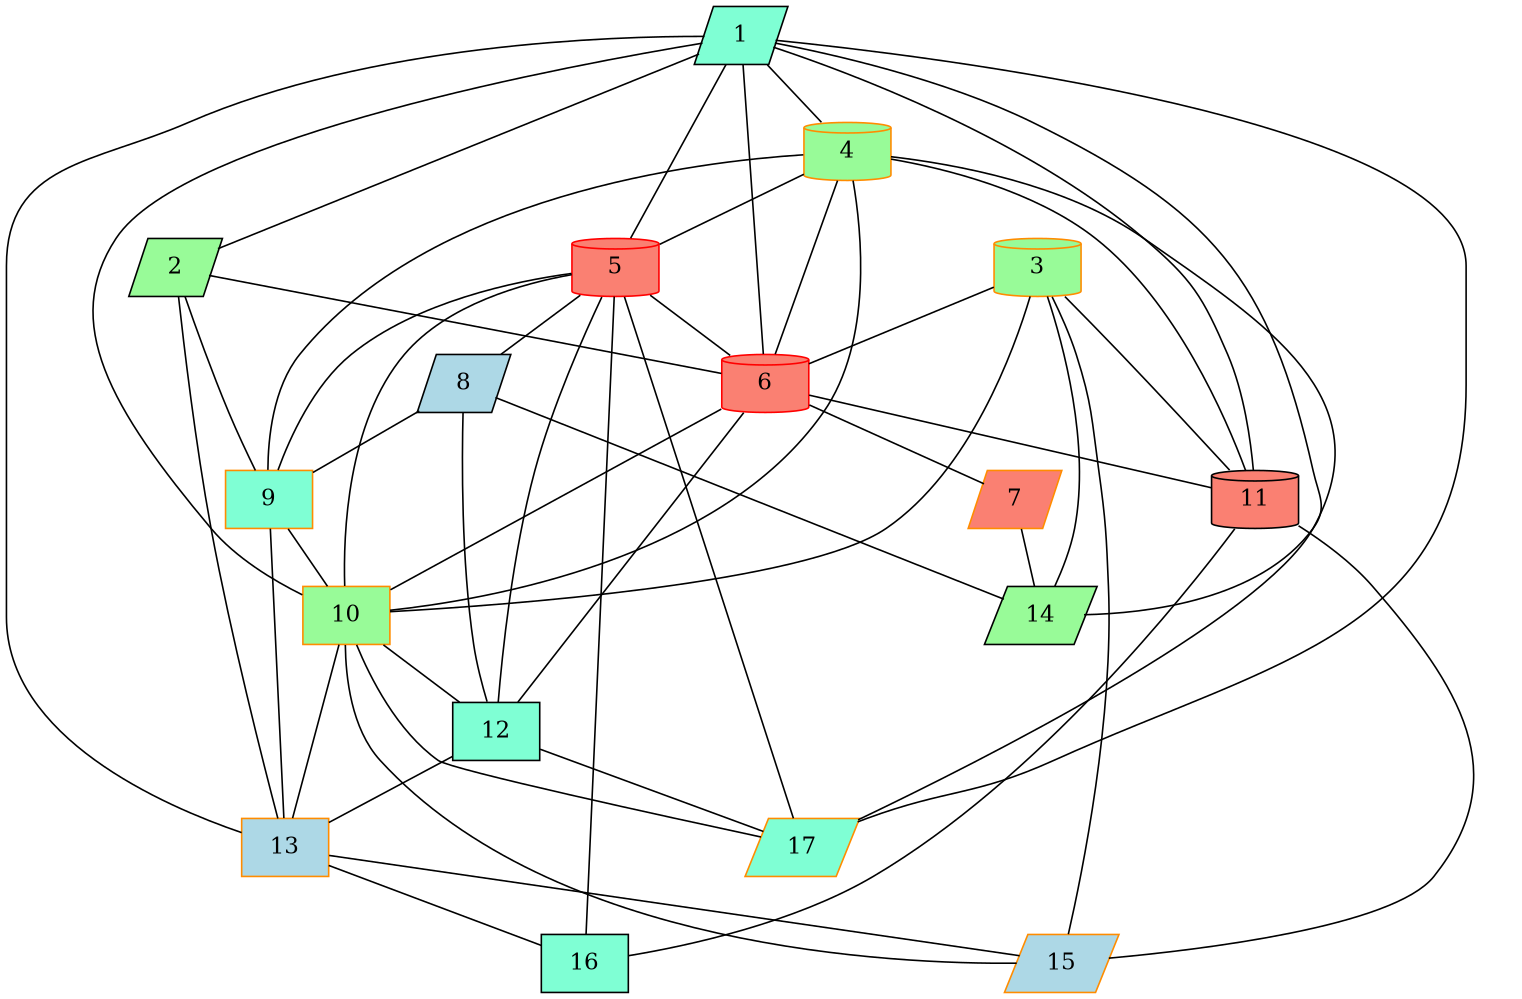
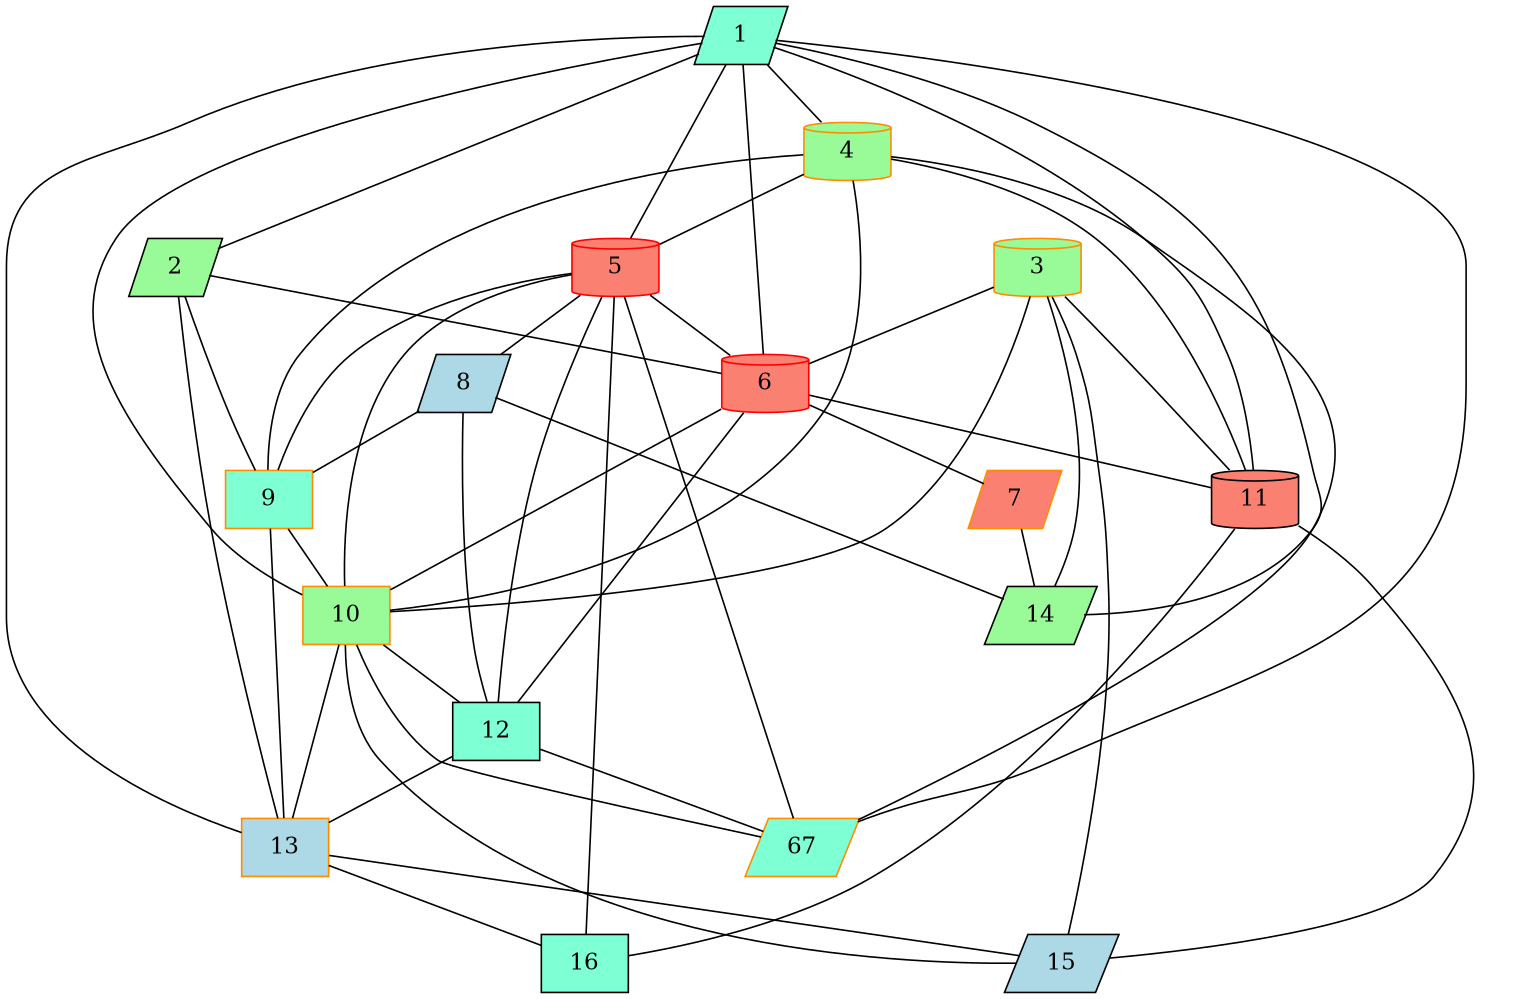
(806, 267) -> none
(802, 847) -> (802, 847)
(1062, 963) -> (1062, 963)
